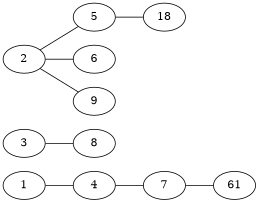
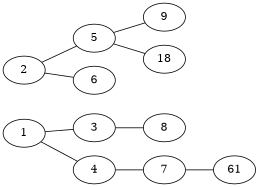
(59, 80) -> (129, 28)
none -> (59, 131)
